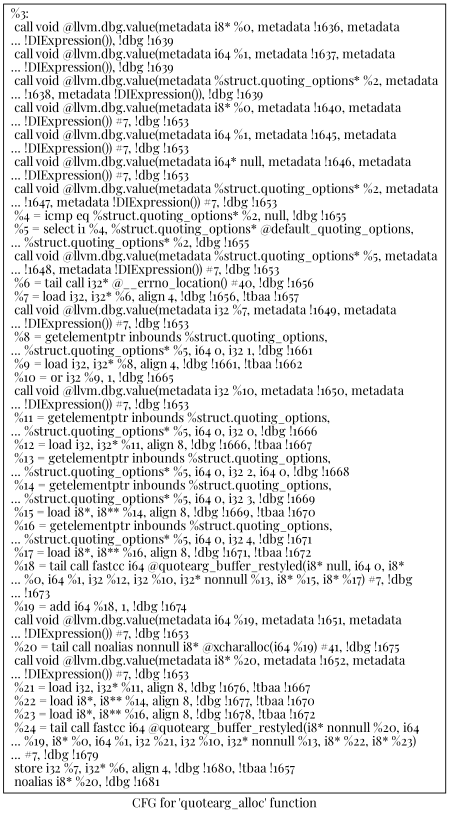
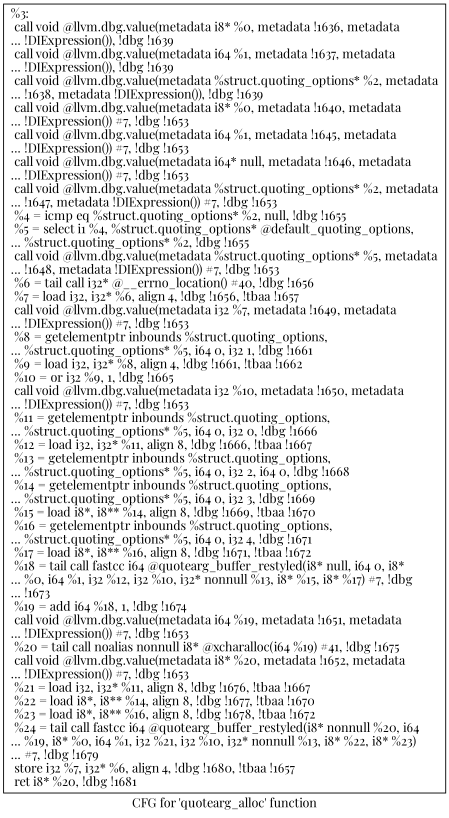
(85, 782) -> (74, 782)
